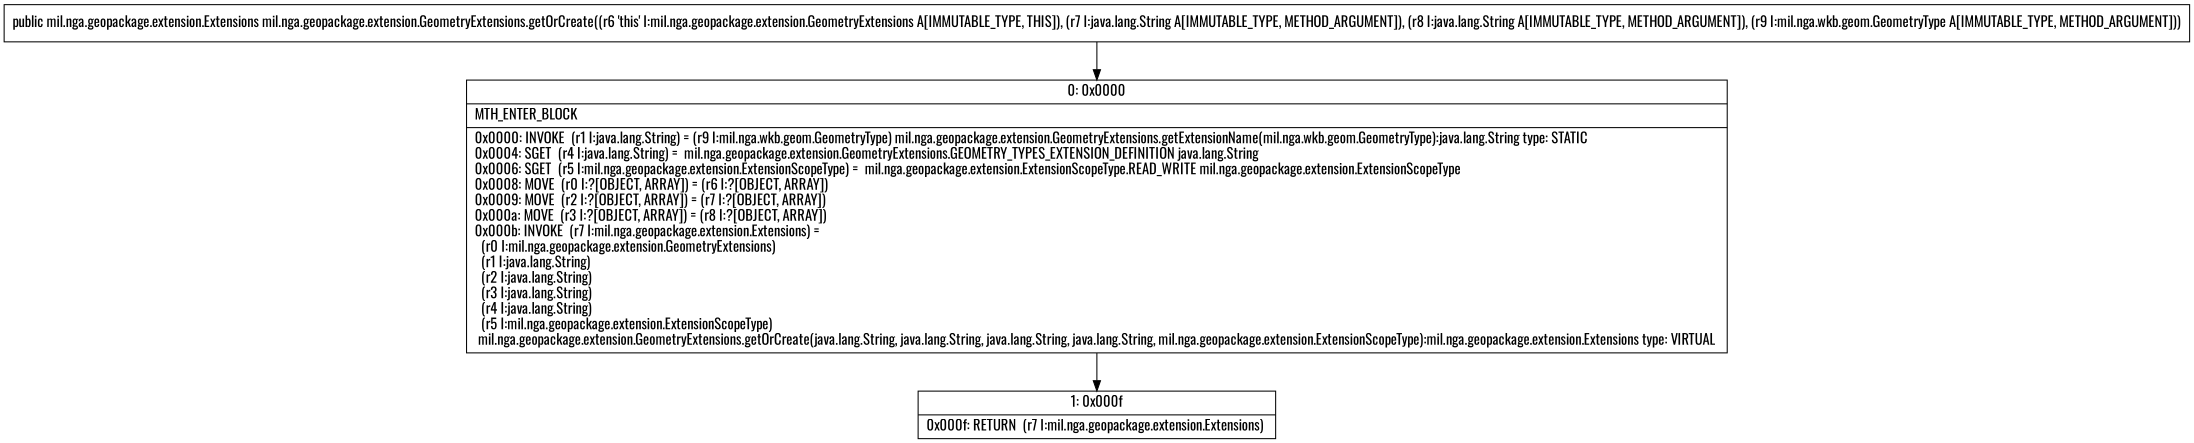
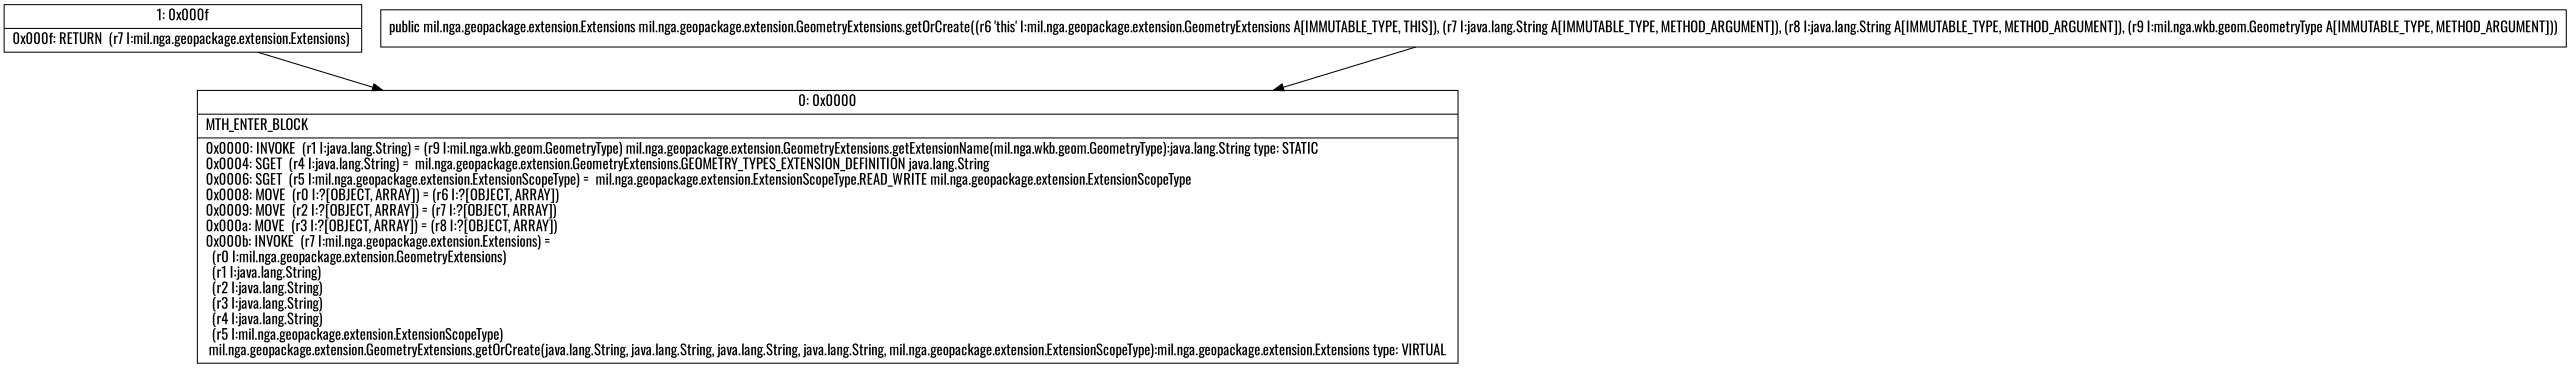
(1097, 367) -> (315, 70)
